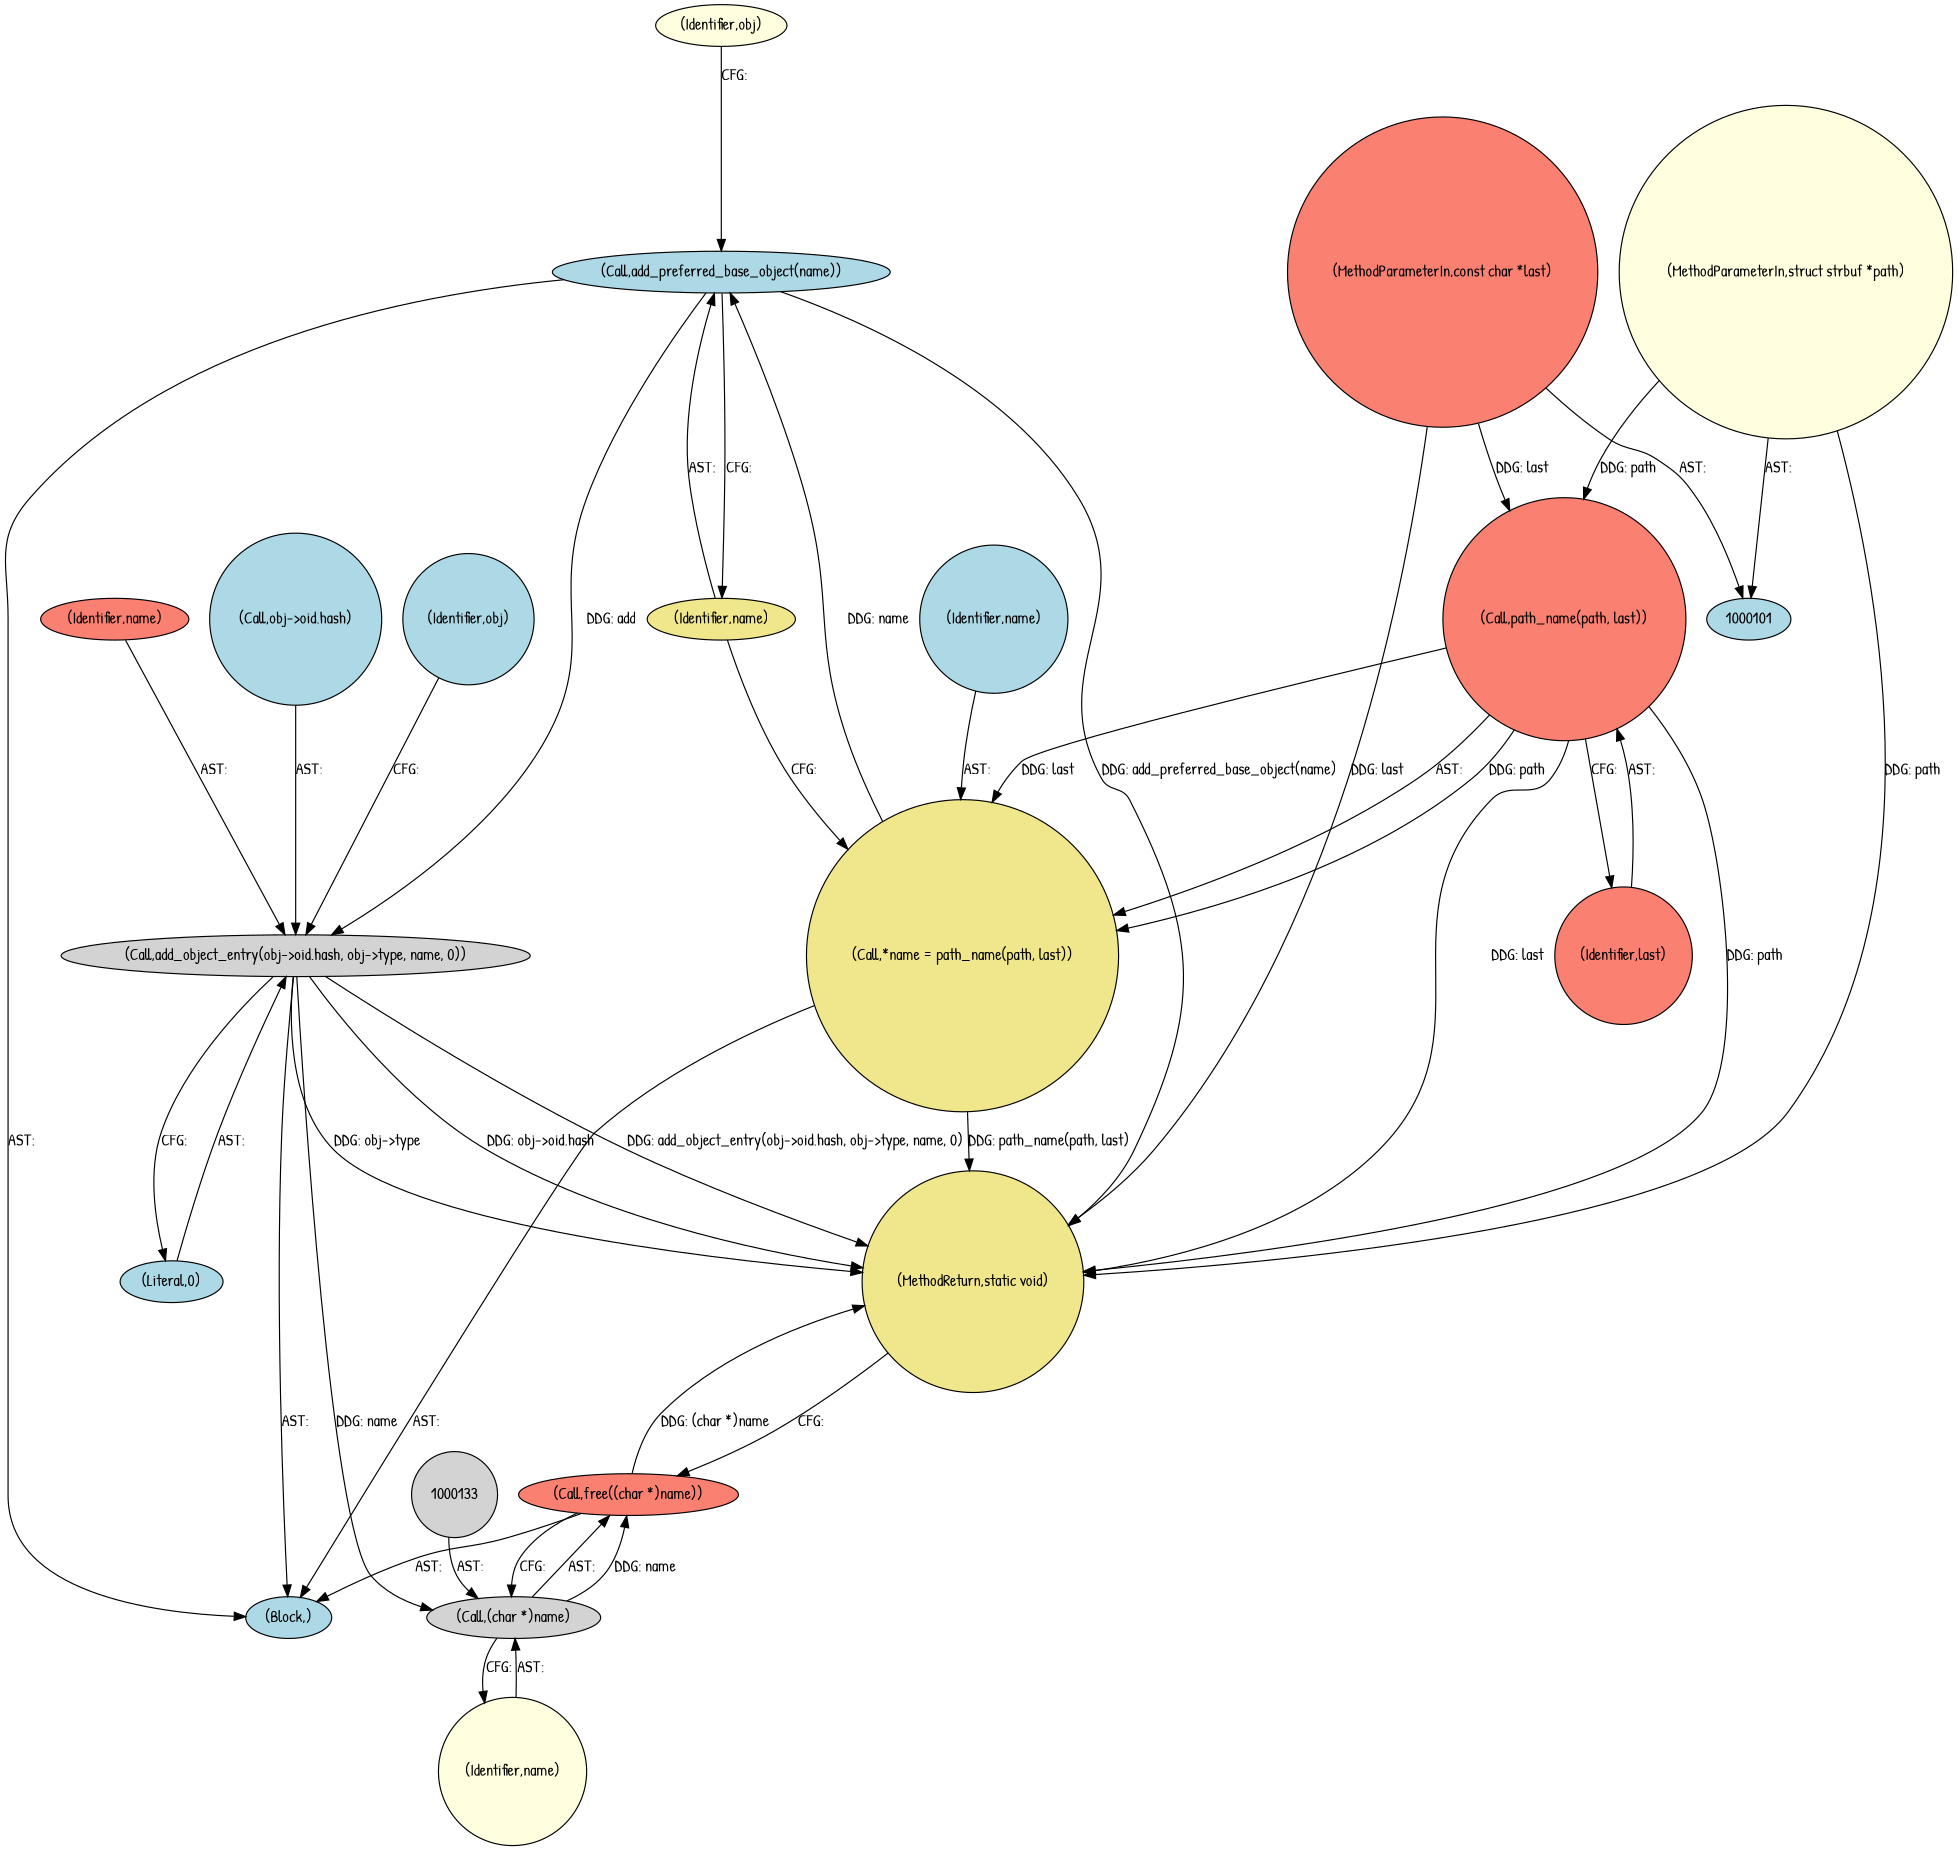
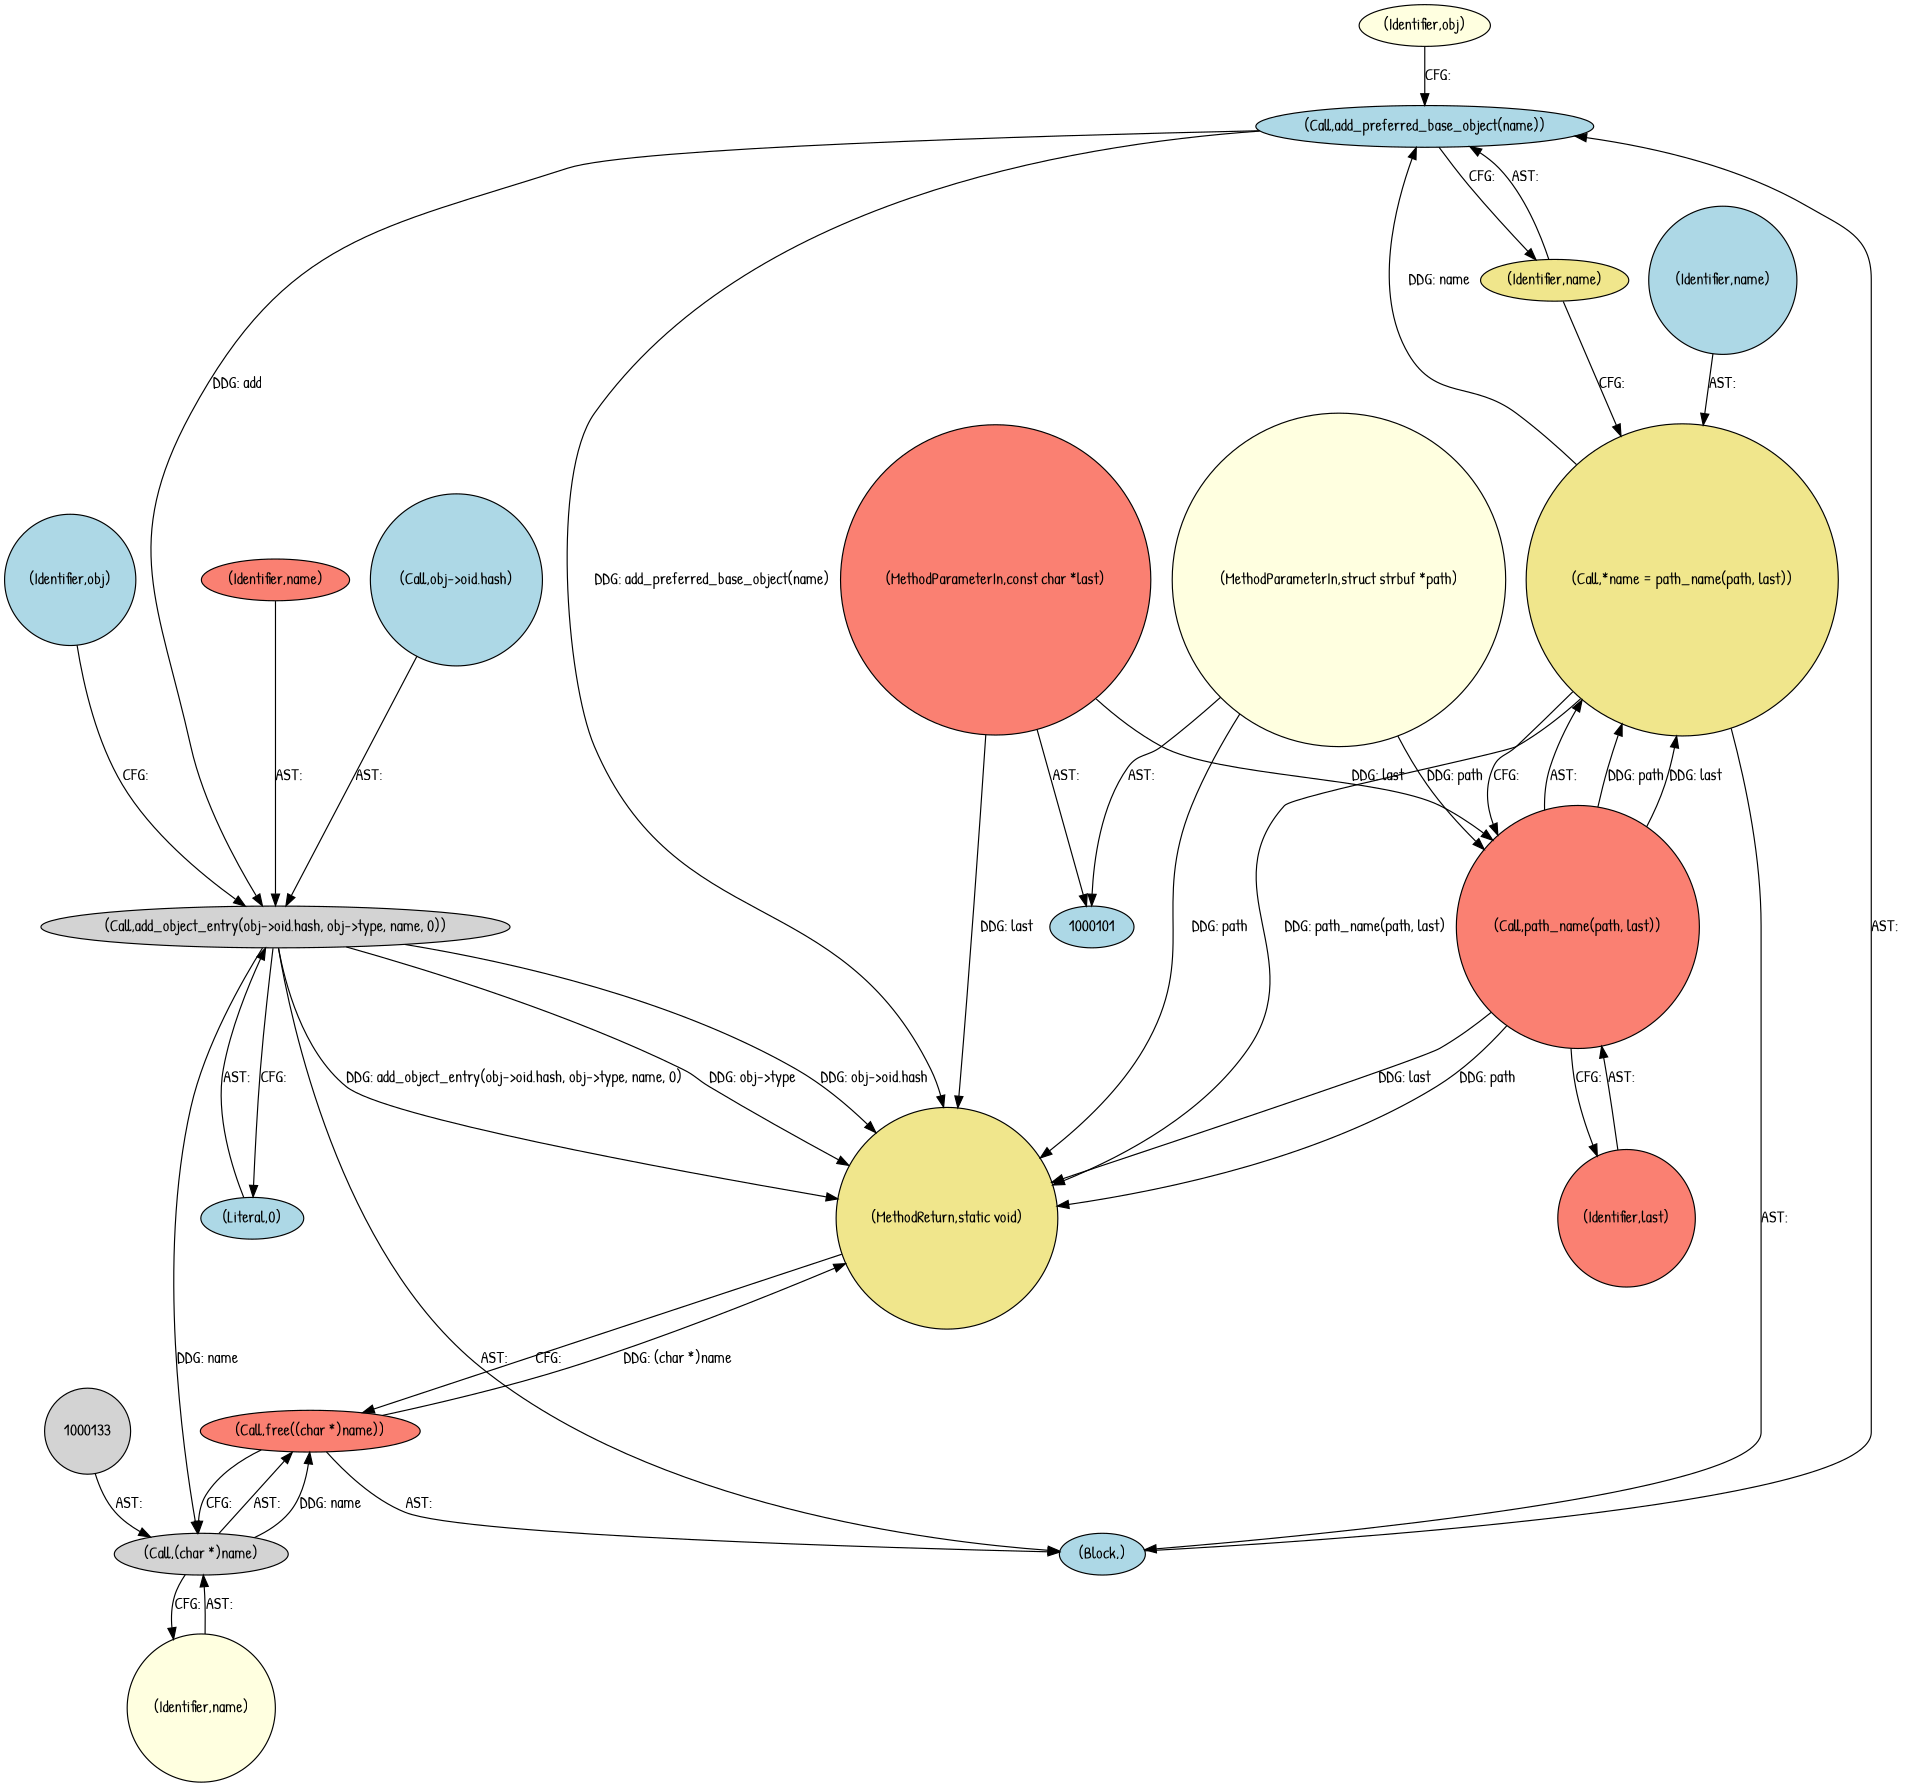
none -> (1498, 760)
(8, 839) -> (1871, 1061)
